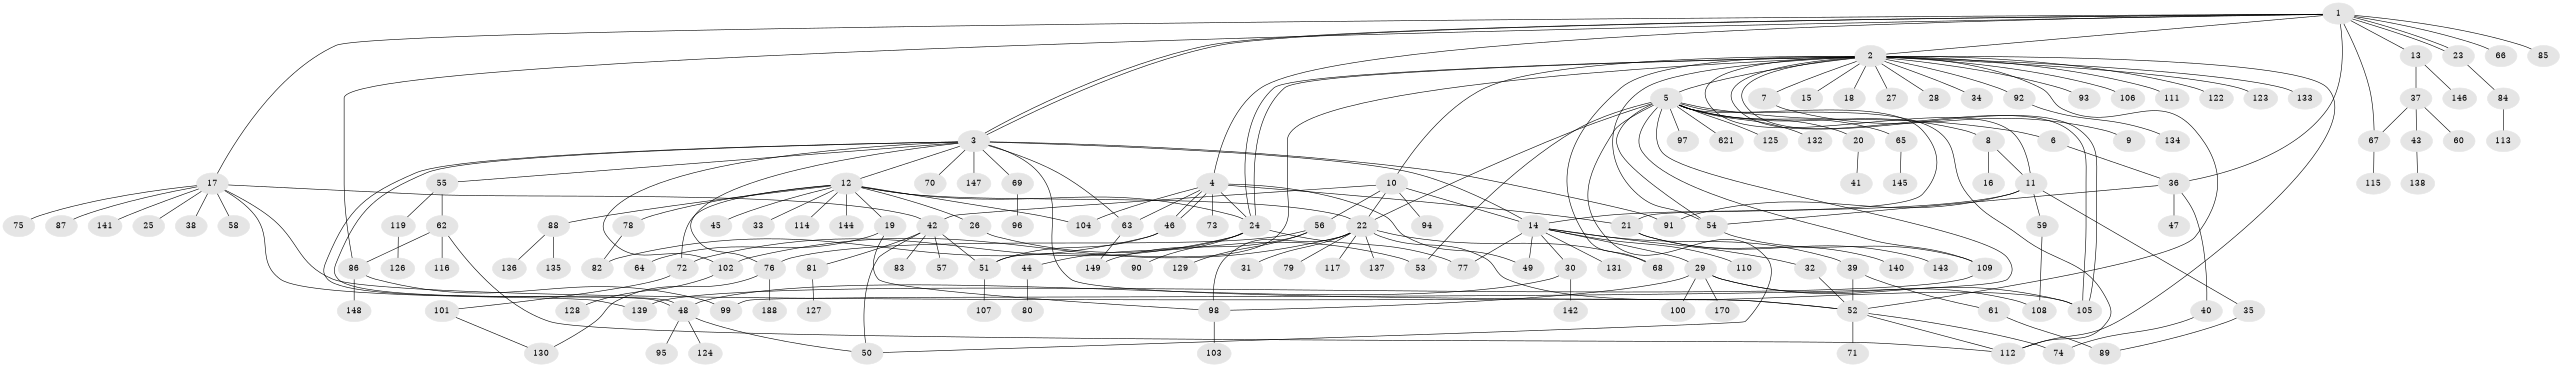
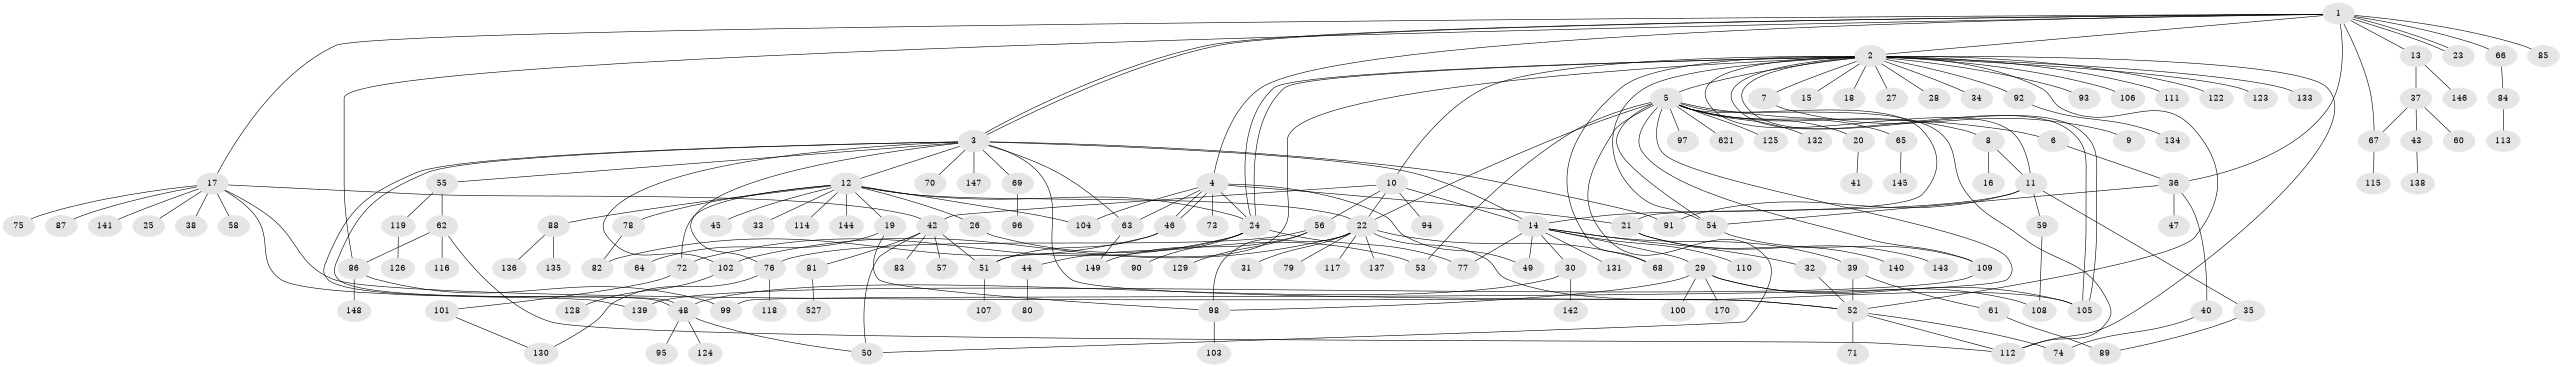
(2481, 77) -> (2502, 77)
(770, 311) -> (770, 311)
(814, 311) -> (814, 311)
